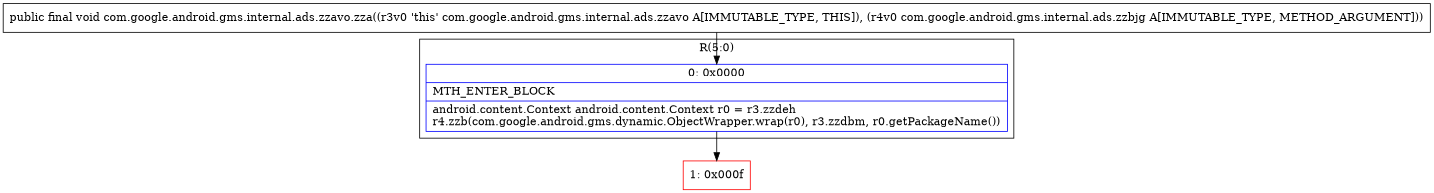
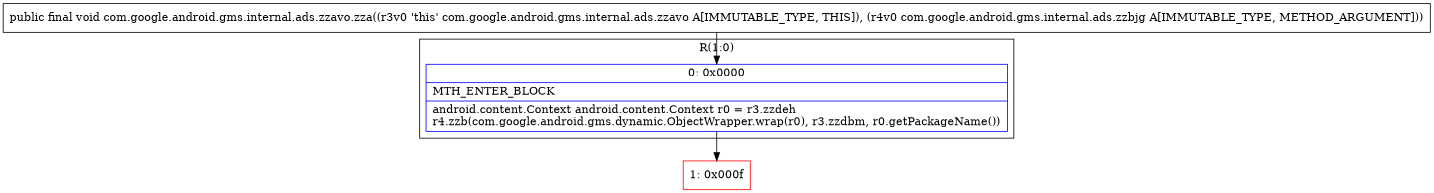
(717, 48) -> (717, 48)
